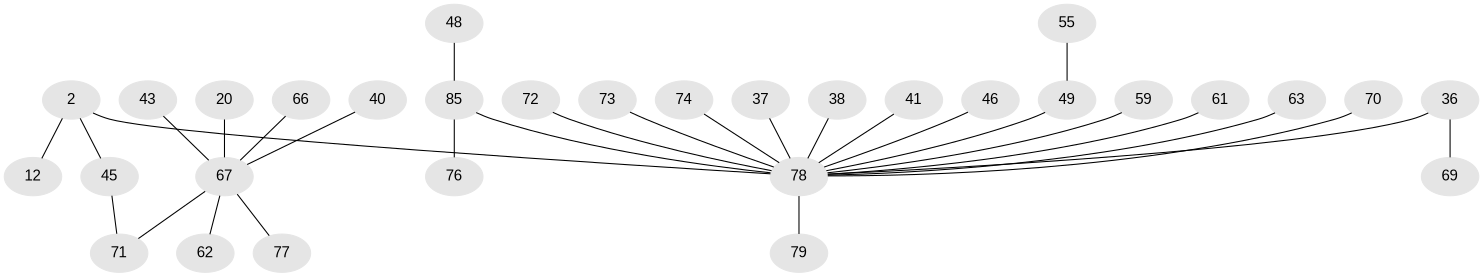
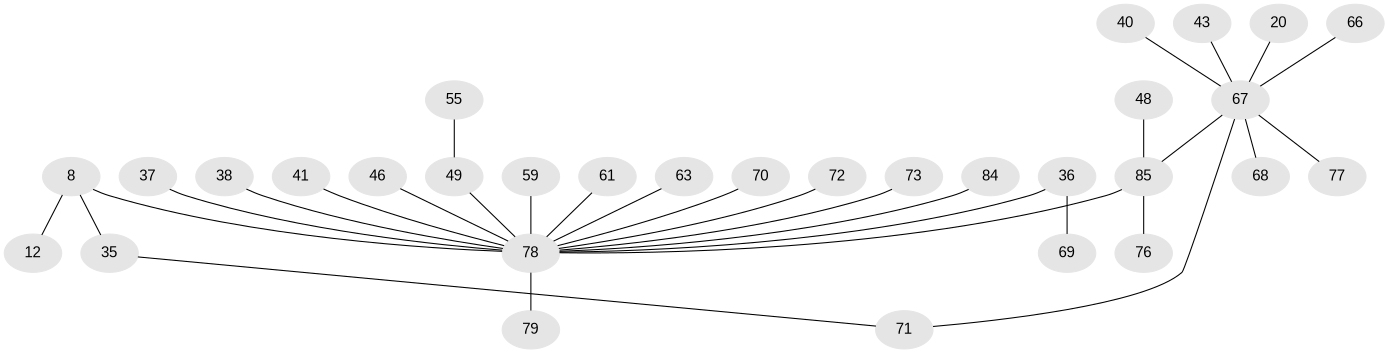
(71, 100) -> (71, 177)
(684, 100) -> (990, 177)
none -> (1192, 138)
(110, 177) -> (110, 253)
(205, 253) -> (1261, 177)
